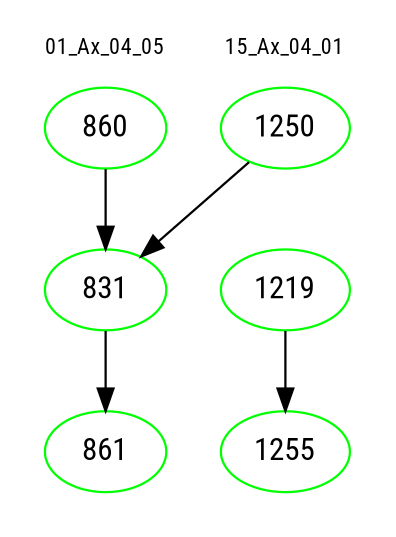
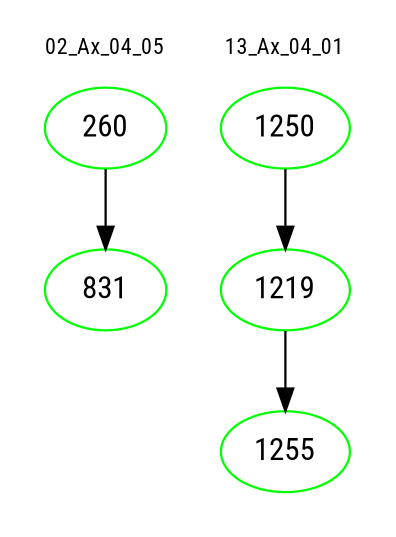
(106, 48) -> (106, 48)
(285, 48) -> (285, 48)
(106, 128) -> (106, 128)
(217, 190) -> (285, 198)
(106, 452) -> none
